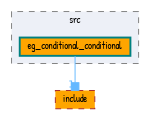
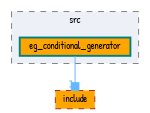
(75, 47) -> (75, 47)
